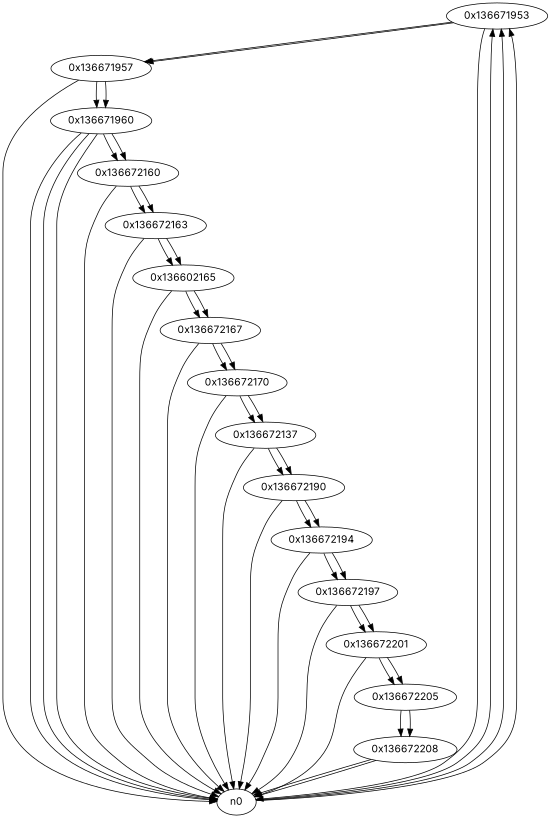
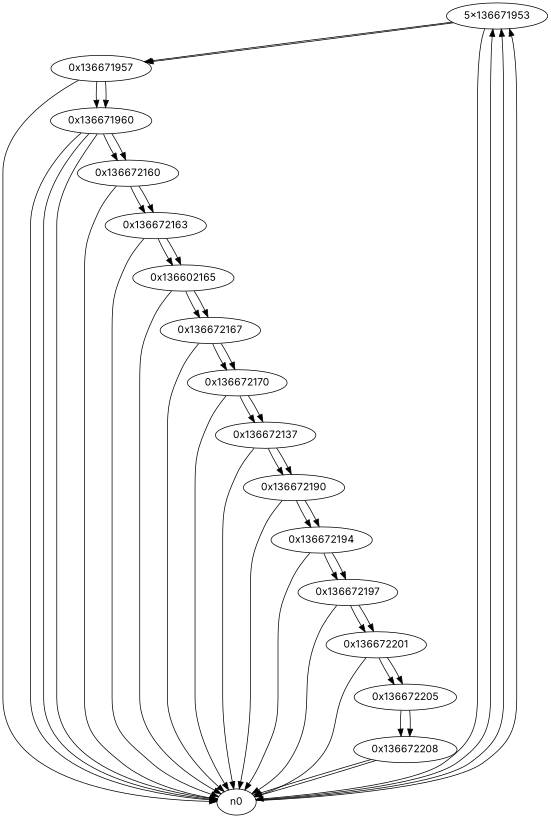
(497, 16) -> (497, 16)
